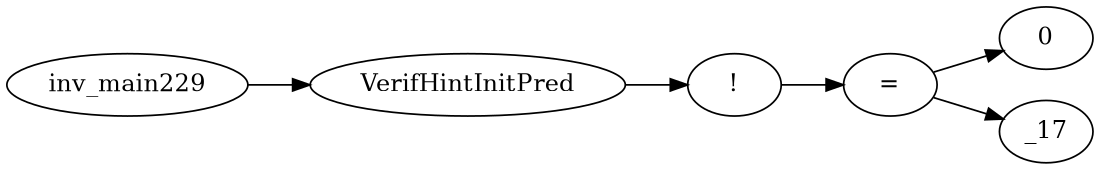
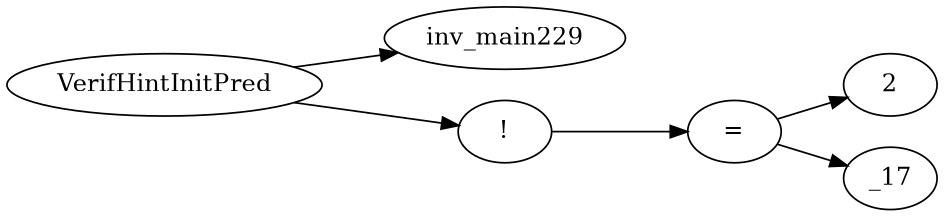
(1046, 38) -> (890, 85)
(270, 85) -> (337, 61)
